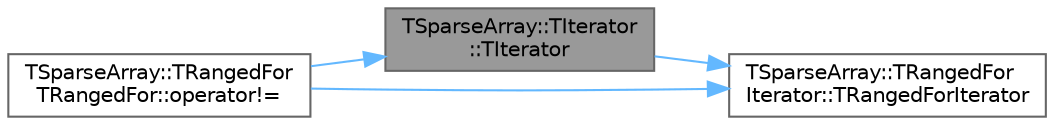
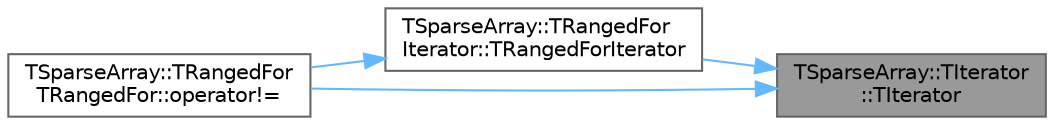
(681, 60) -> (729, 63)
